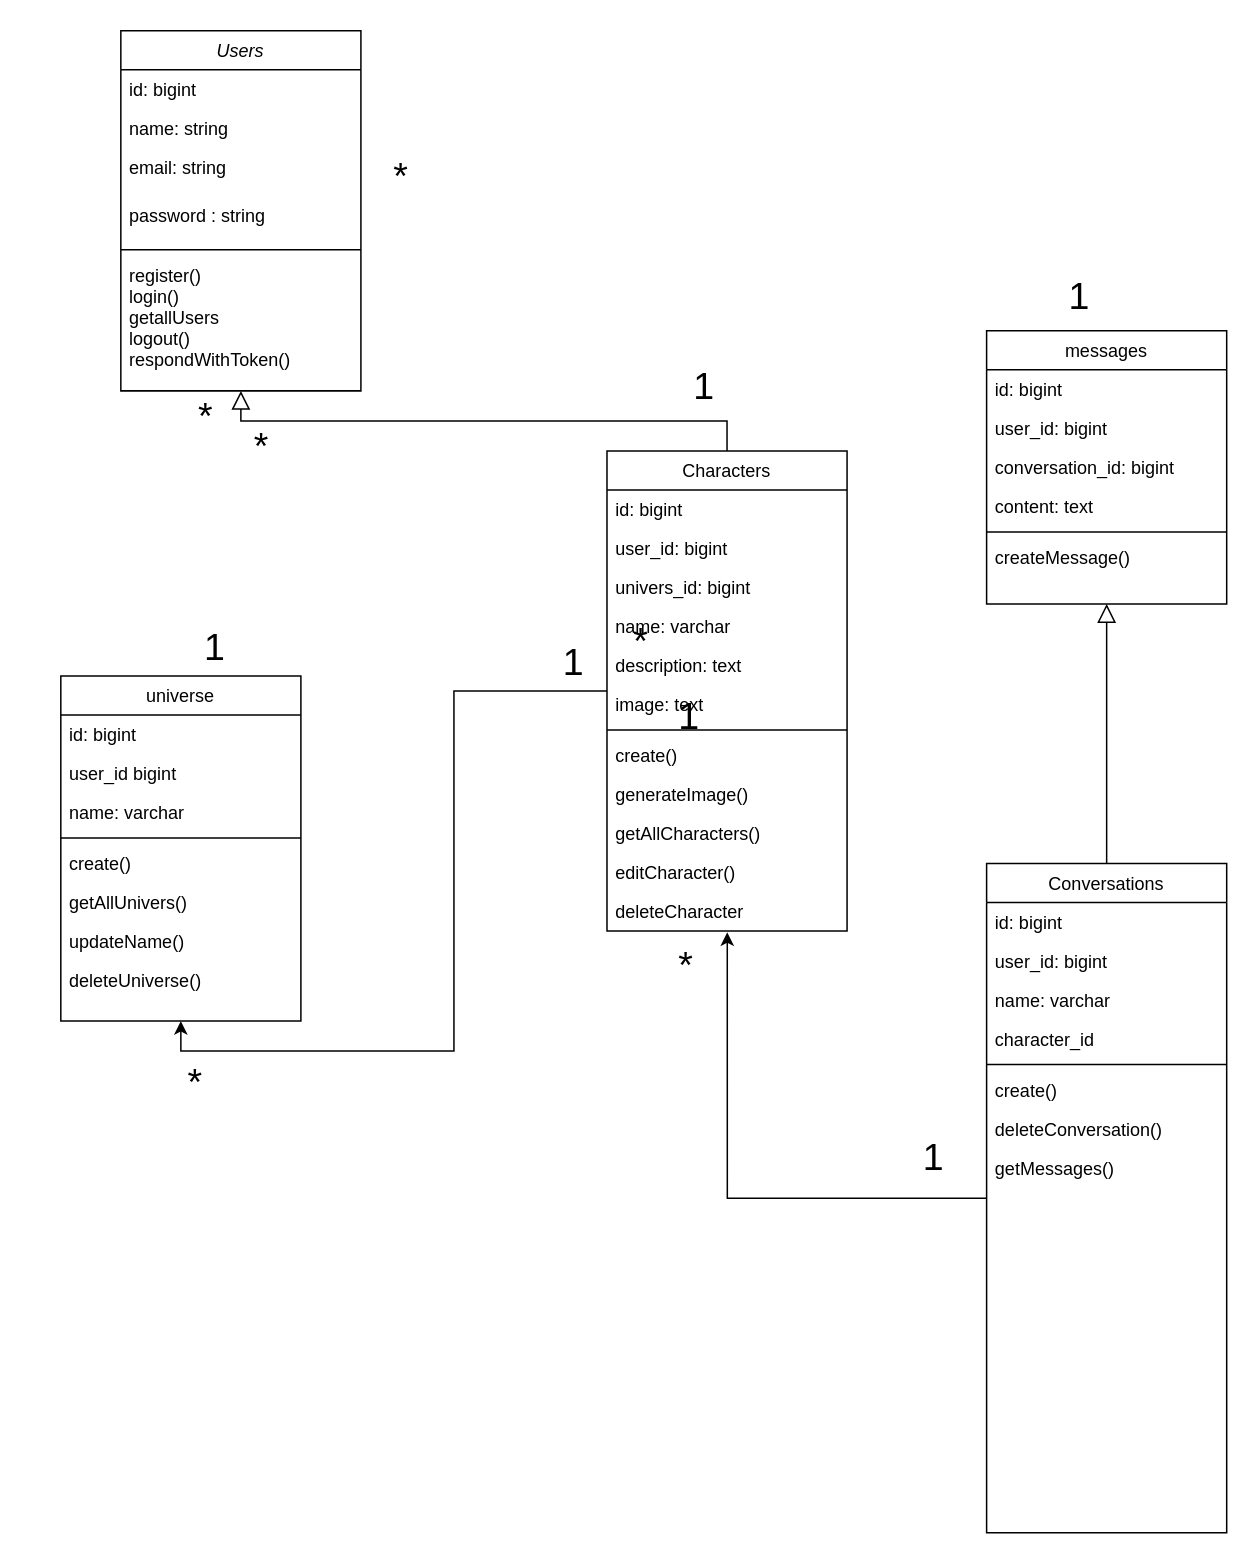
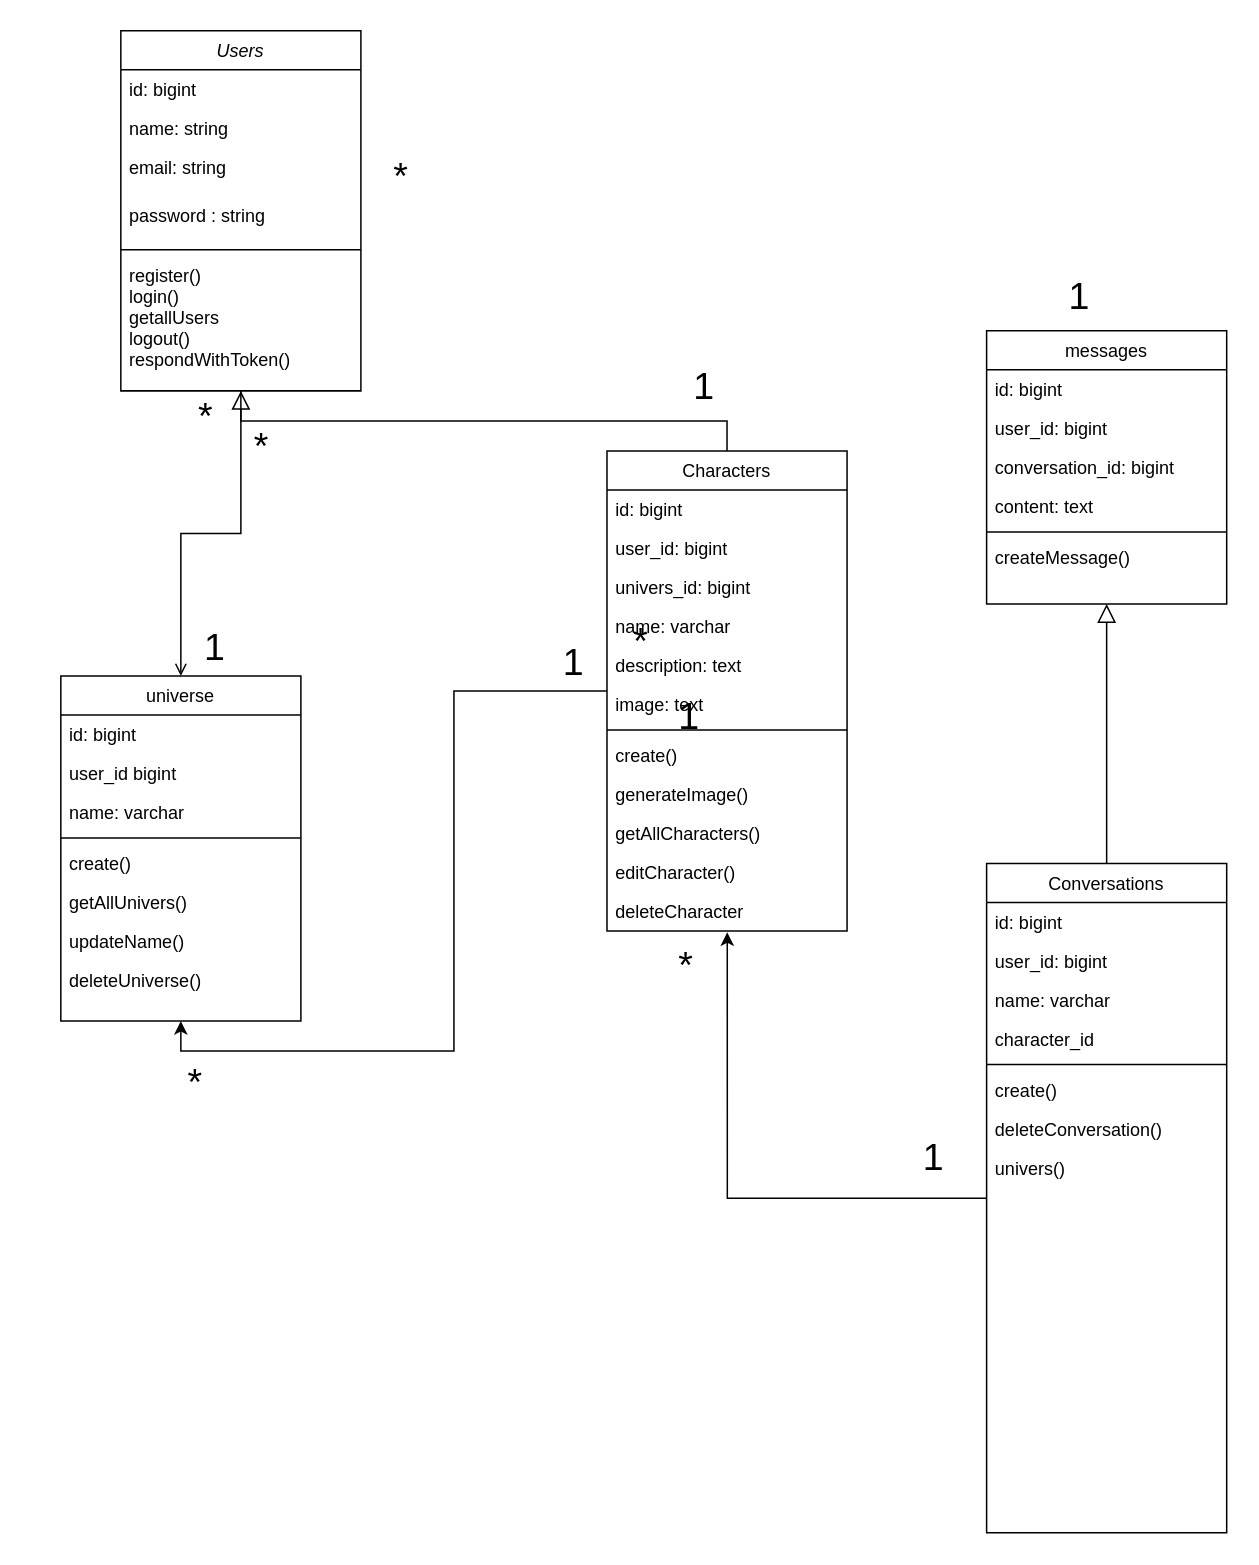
none -> (197, 533)
(1060, 1169) -> (1038, 1169)
